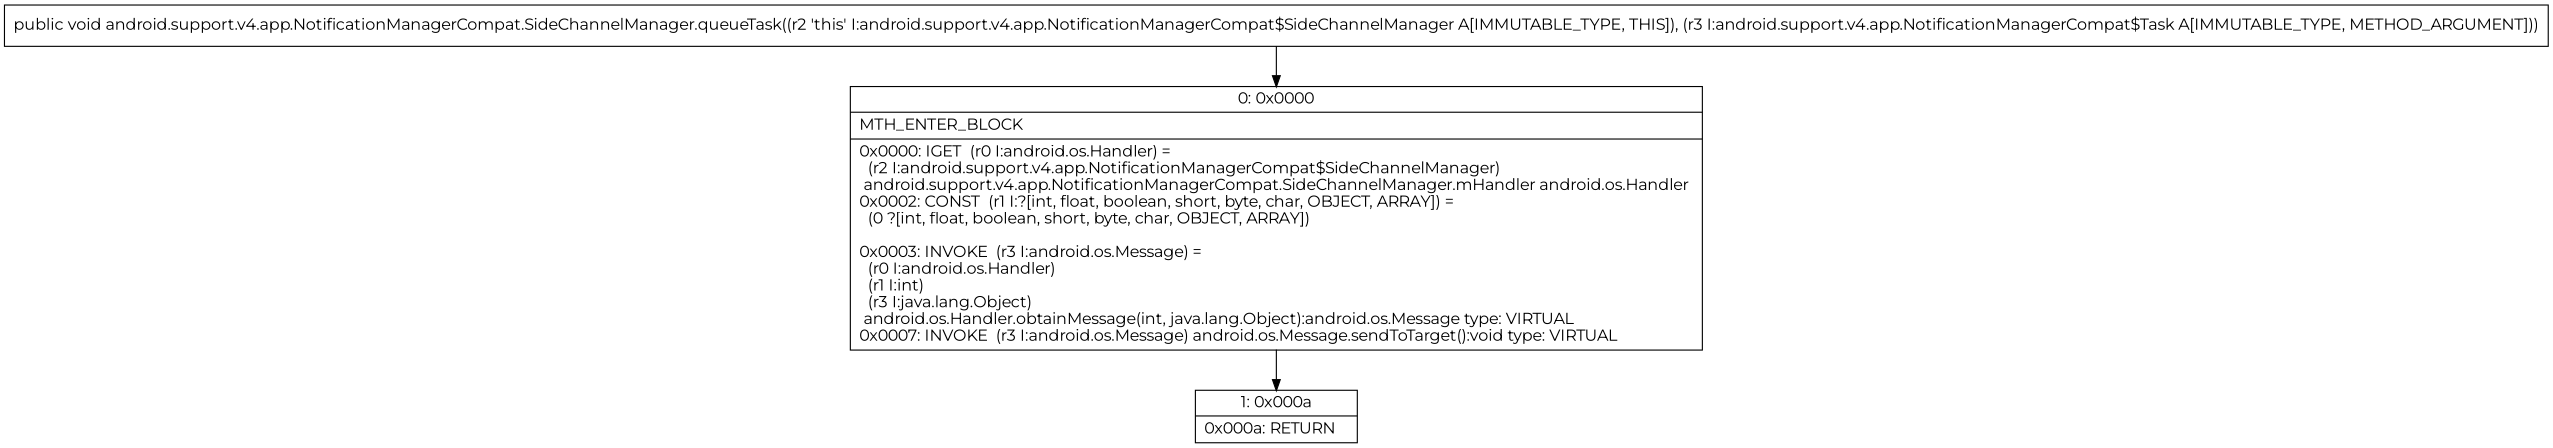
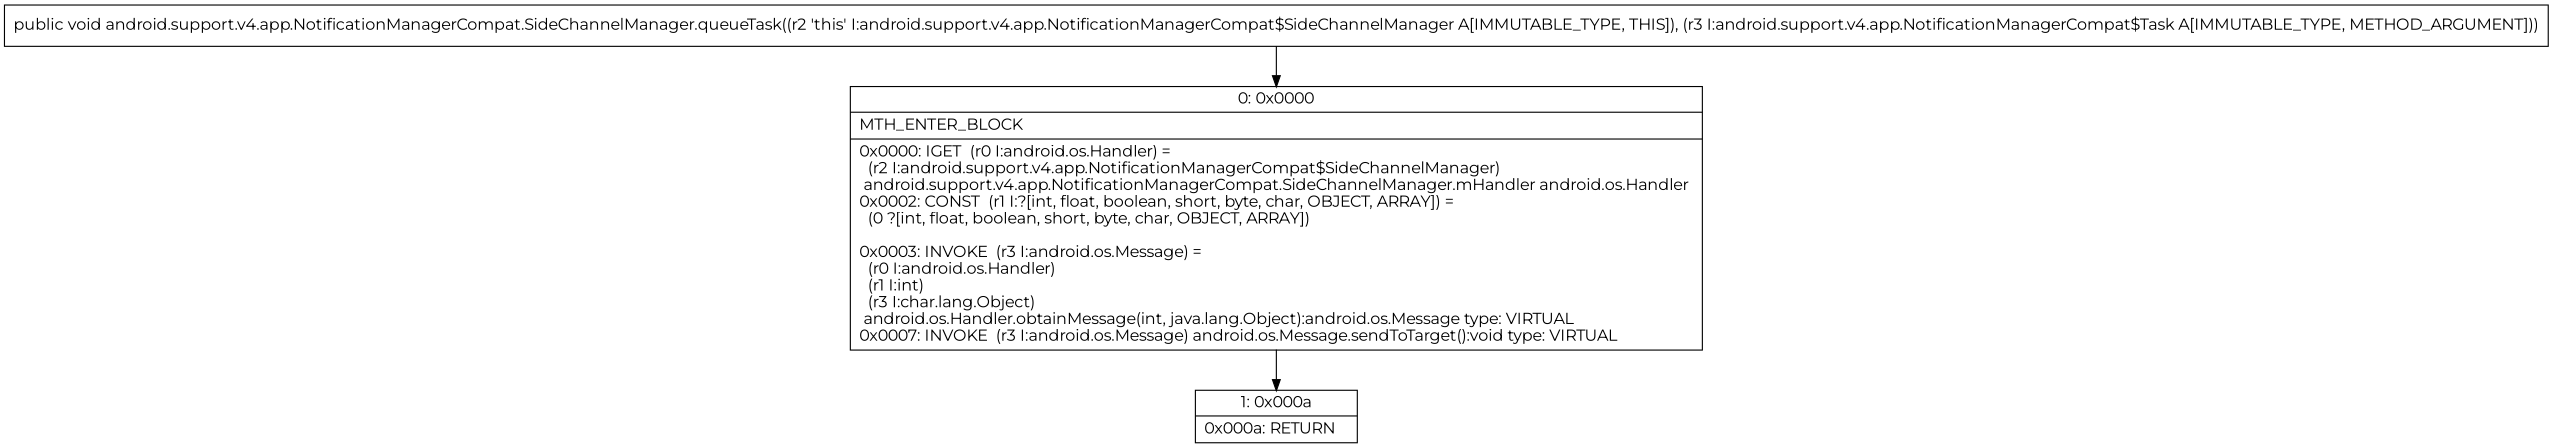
(946, 303) -> (947, 303)
